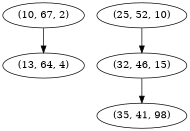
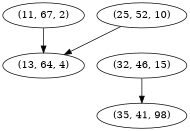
(44, 15) -> (44, 15)
(142, 37) -> (96, 39)
